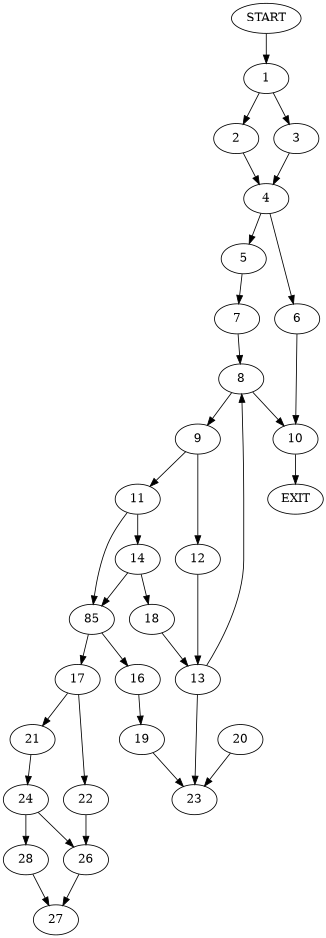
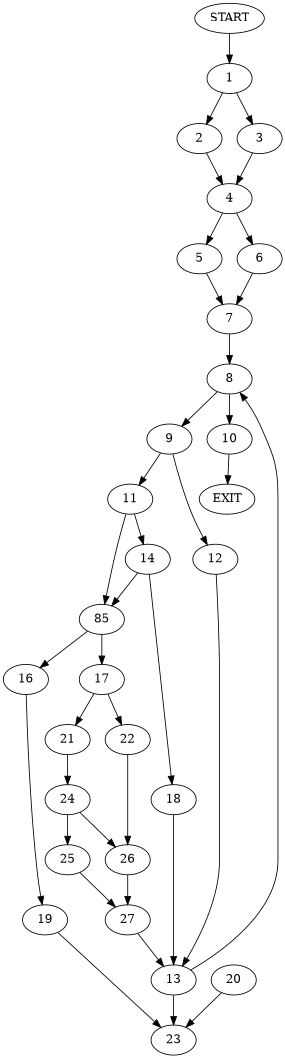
(296, 375) -> (246, 285)
(26, 860) -> (68, 860)
none -> (148, 947)
